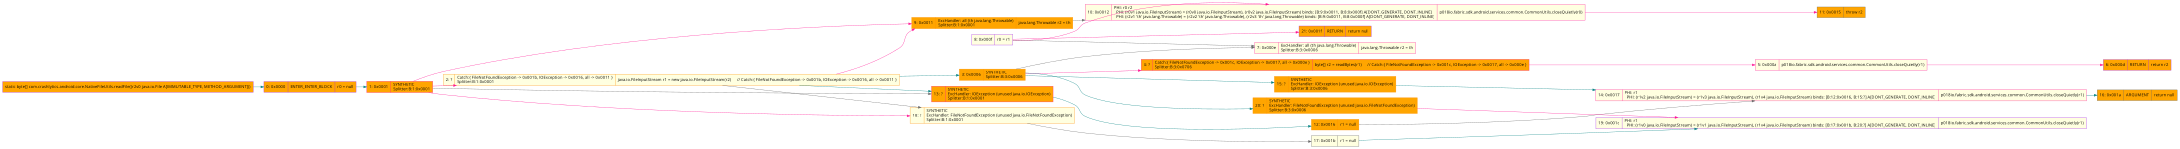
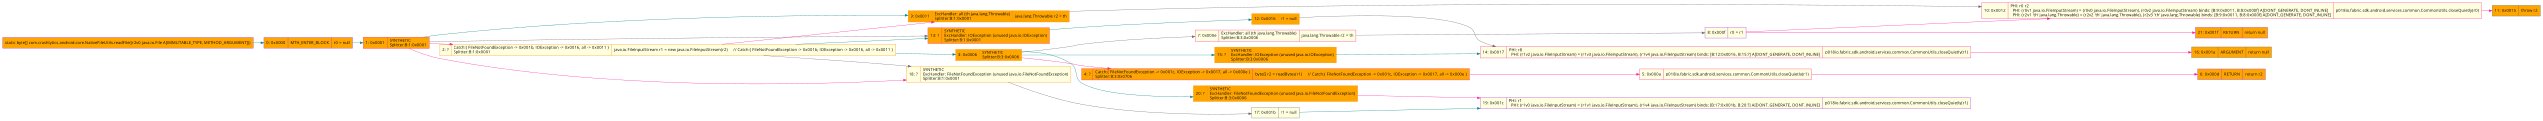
(659, 39) -> (664, 19)
(1132, 43) -> (1529, 34)
(311, 87) -> (310, 43)
(1632, 93) -> (1516, 50)
(2090, 95) -> (2080, 52)
